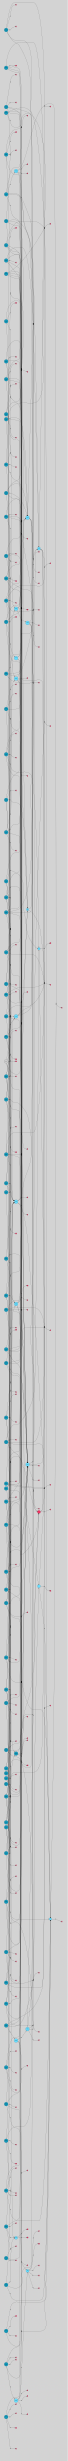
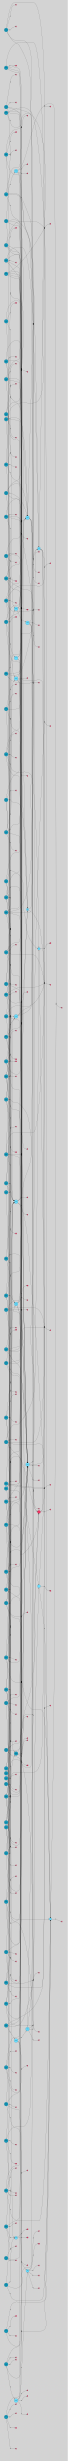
(6, 1061) -> (6, 1061)
